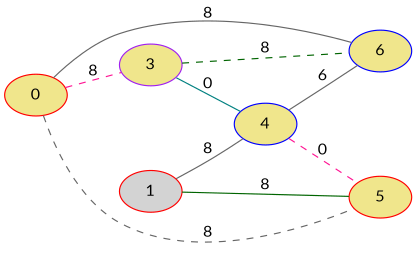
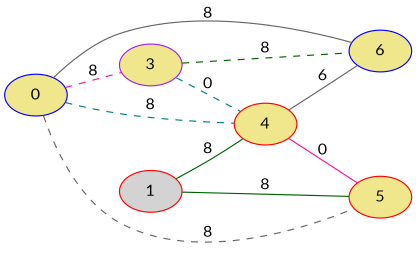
(36, 95) -> (36, 95)
(208, 95) -> (208, 95)
none -> (149, 117)
(266, 124) -> (266, 124)
(210, 160) -> (210, 160)
(323, 161) -> (323, 161)
